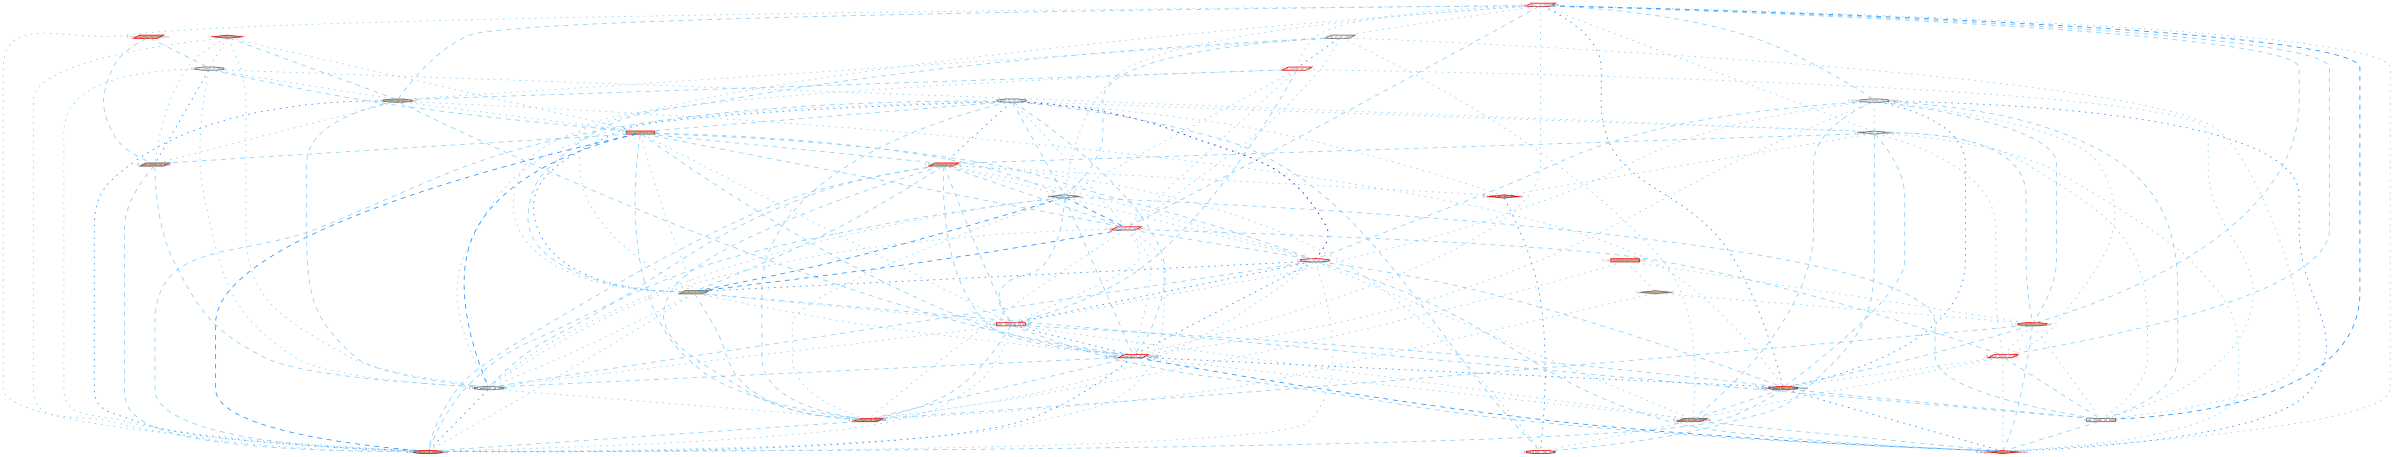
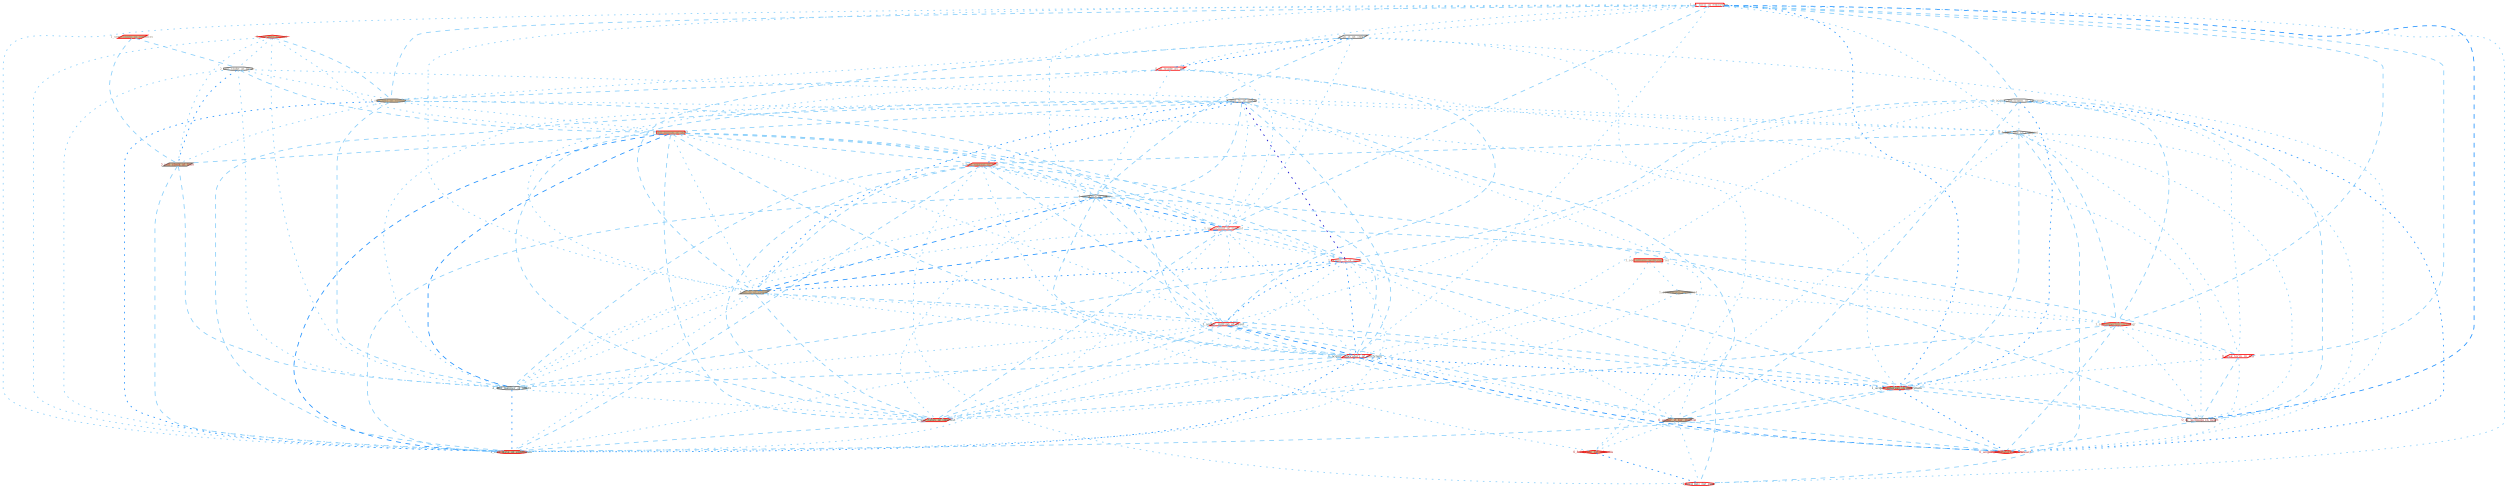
(1541, 5) -> (1710, 5)
(2366, 56) -> (2504, 244)
(1019, 301) -> (1081, 324)
(1011, 324) -> (1224, 324)
(1072, 340) -> (1290, 340)
(1352, 372) -> (1463, 372)
(489, 388) -> (512, 388)
(1848, 388) -> (1636, 436)
(2101, 420) -> (2201, 420)
